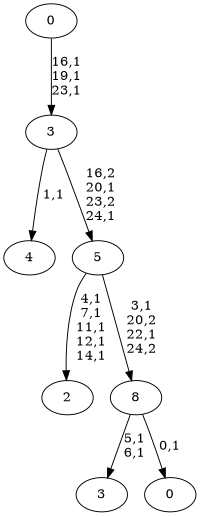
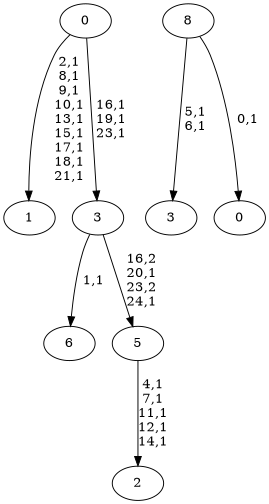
none -> (29, 218)
(29, 258) -> (69, 343)
(116, 323) -> none
